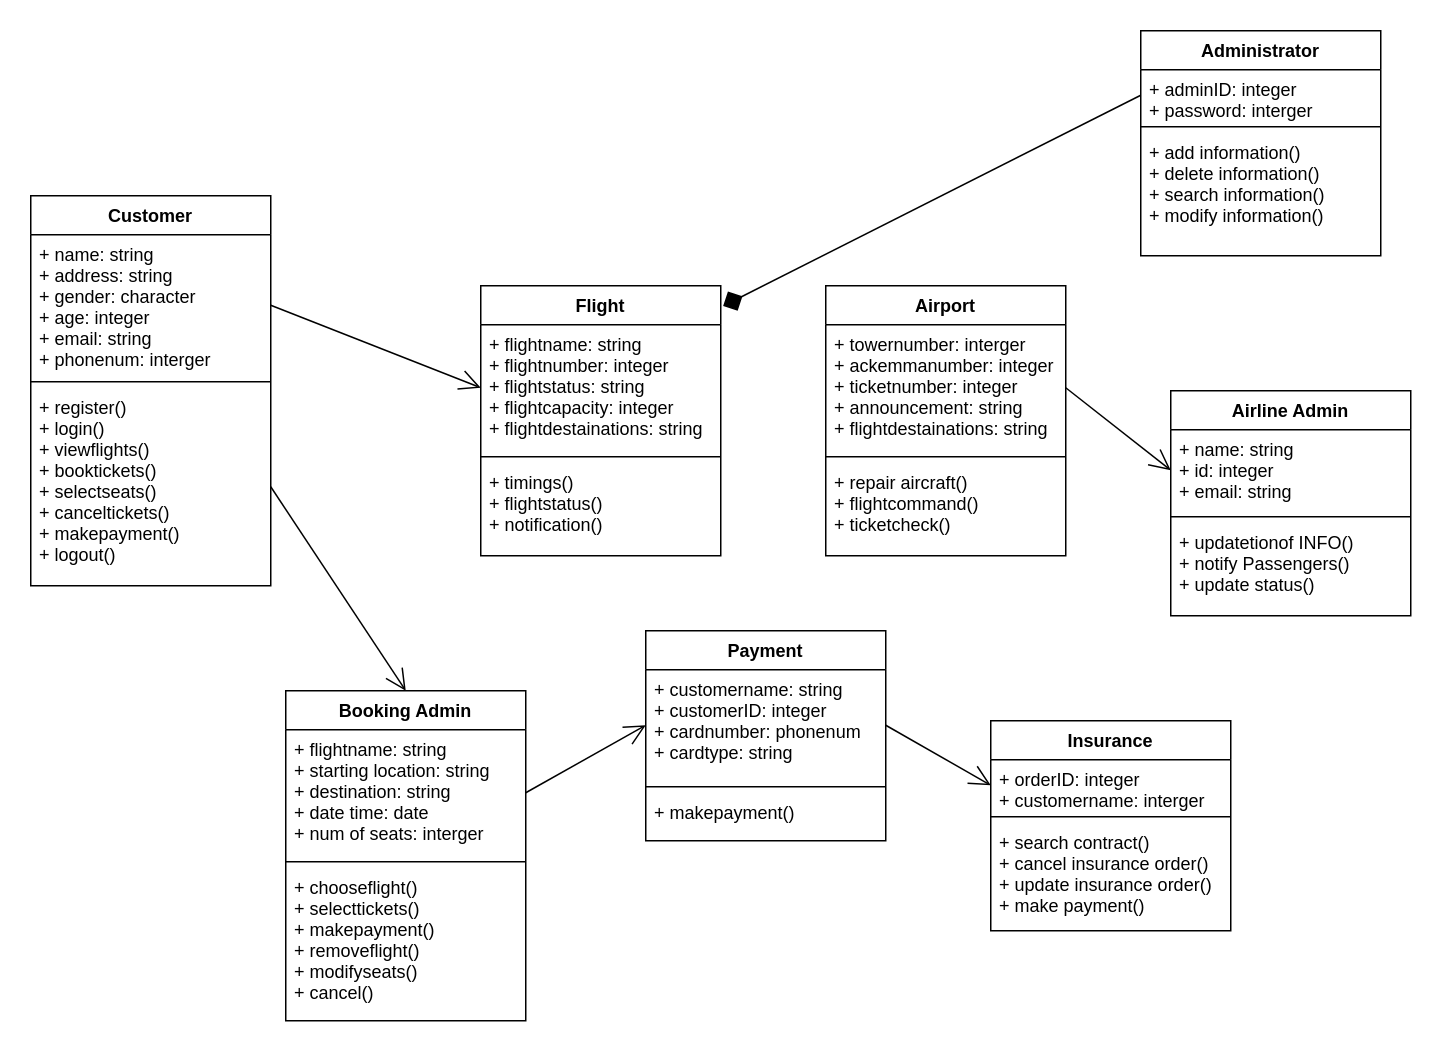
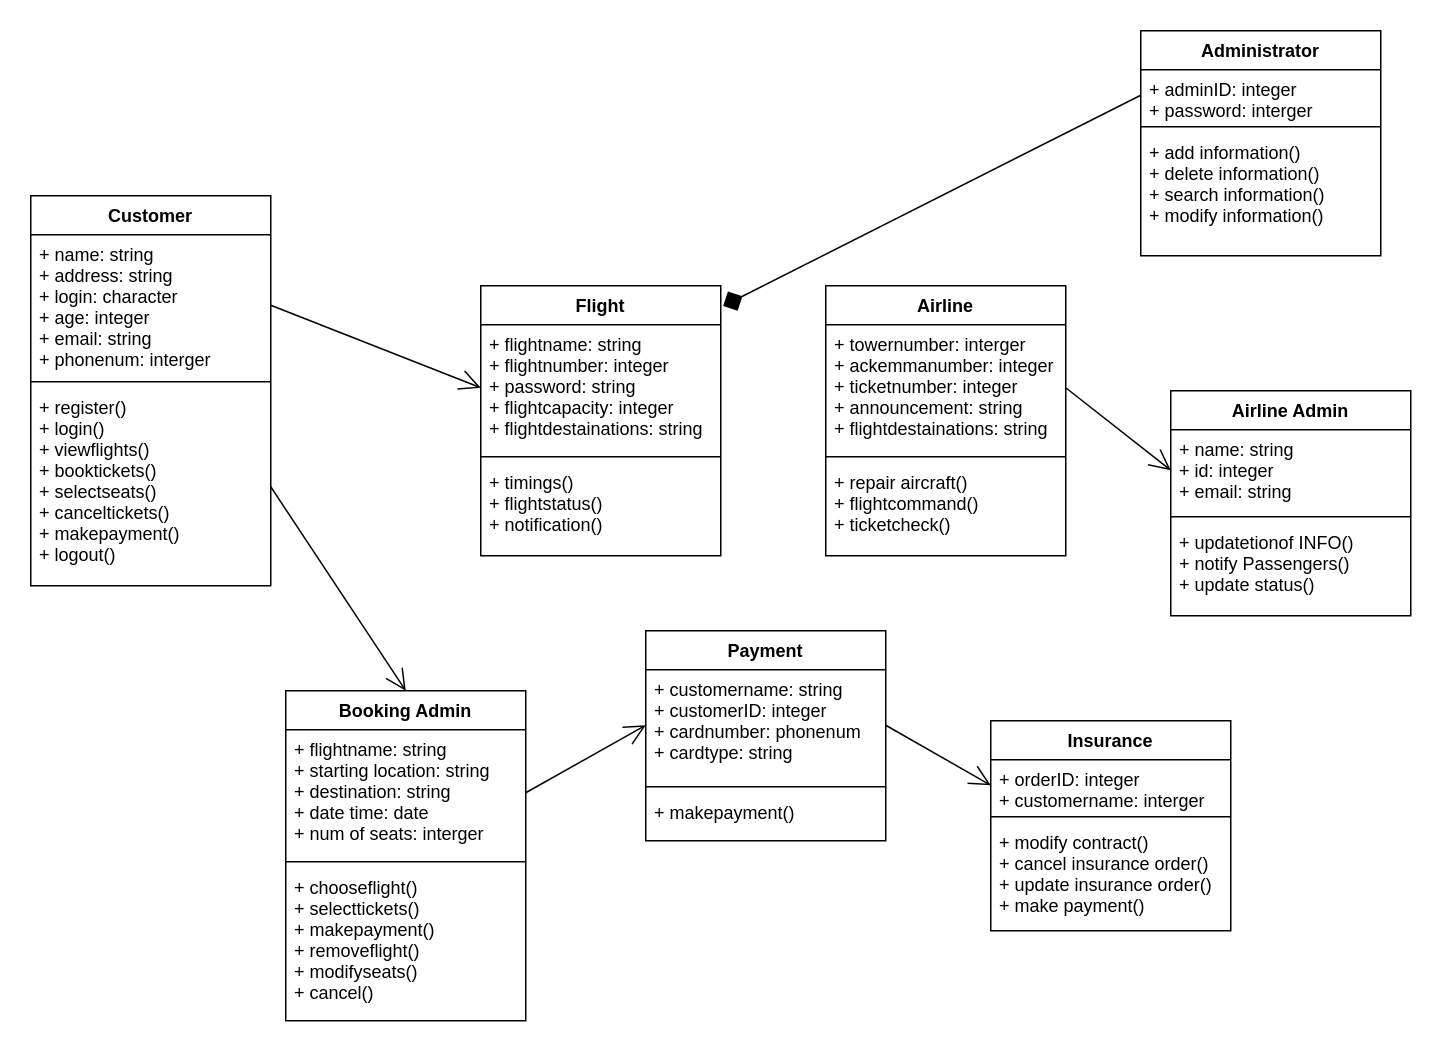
(100, 255) -> (100, 255)
(945, 306) -> (945, 306)
(576, 345) -> (576, 345)
(1090, 843) -> (1088, 843)
